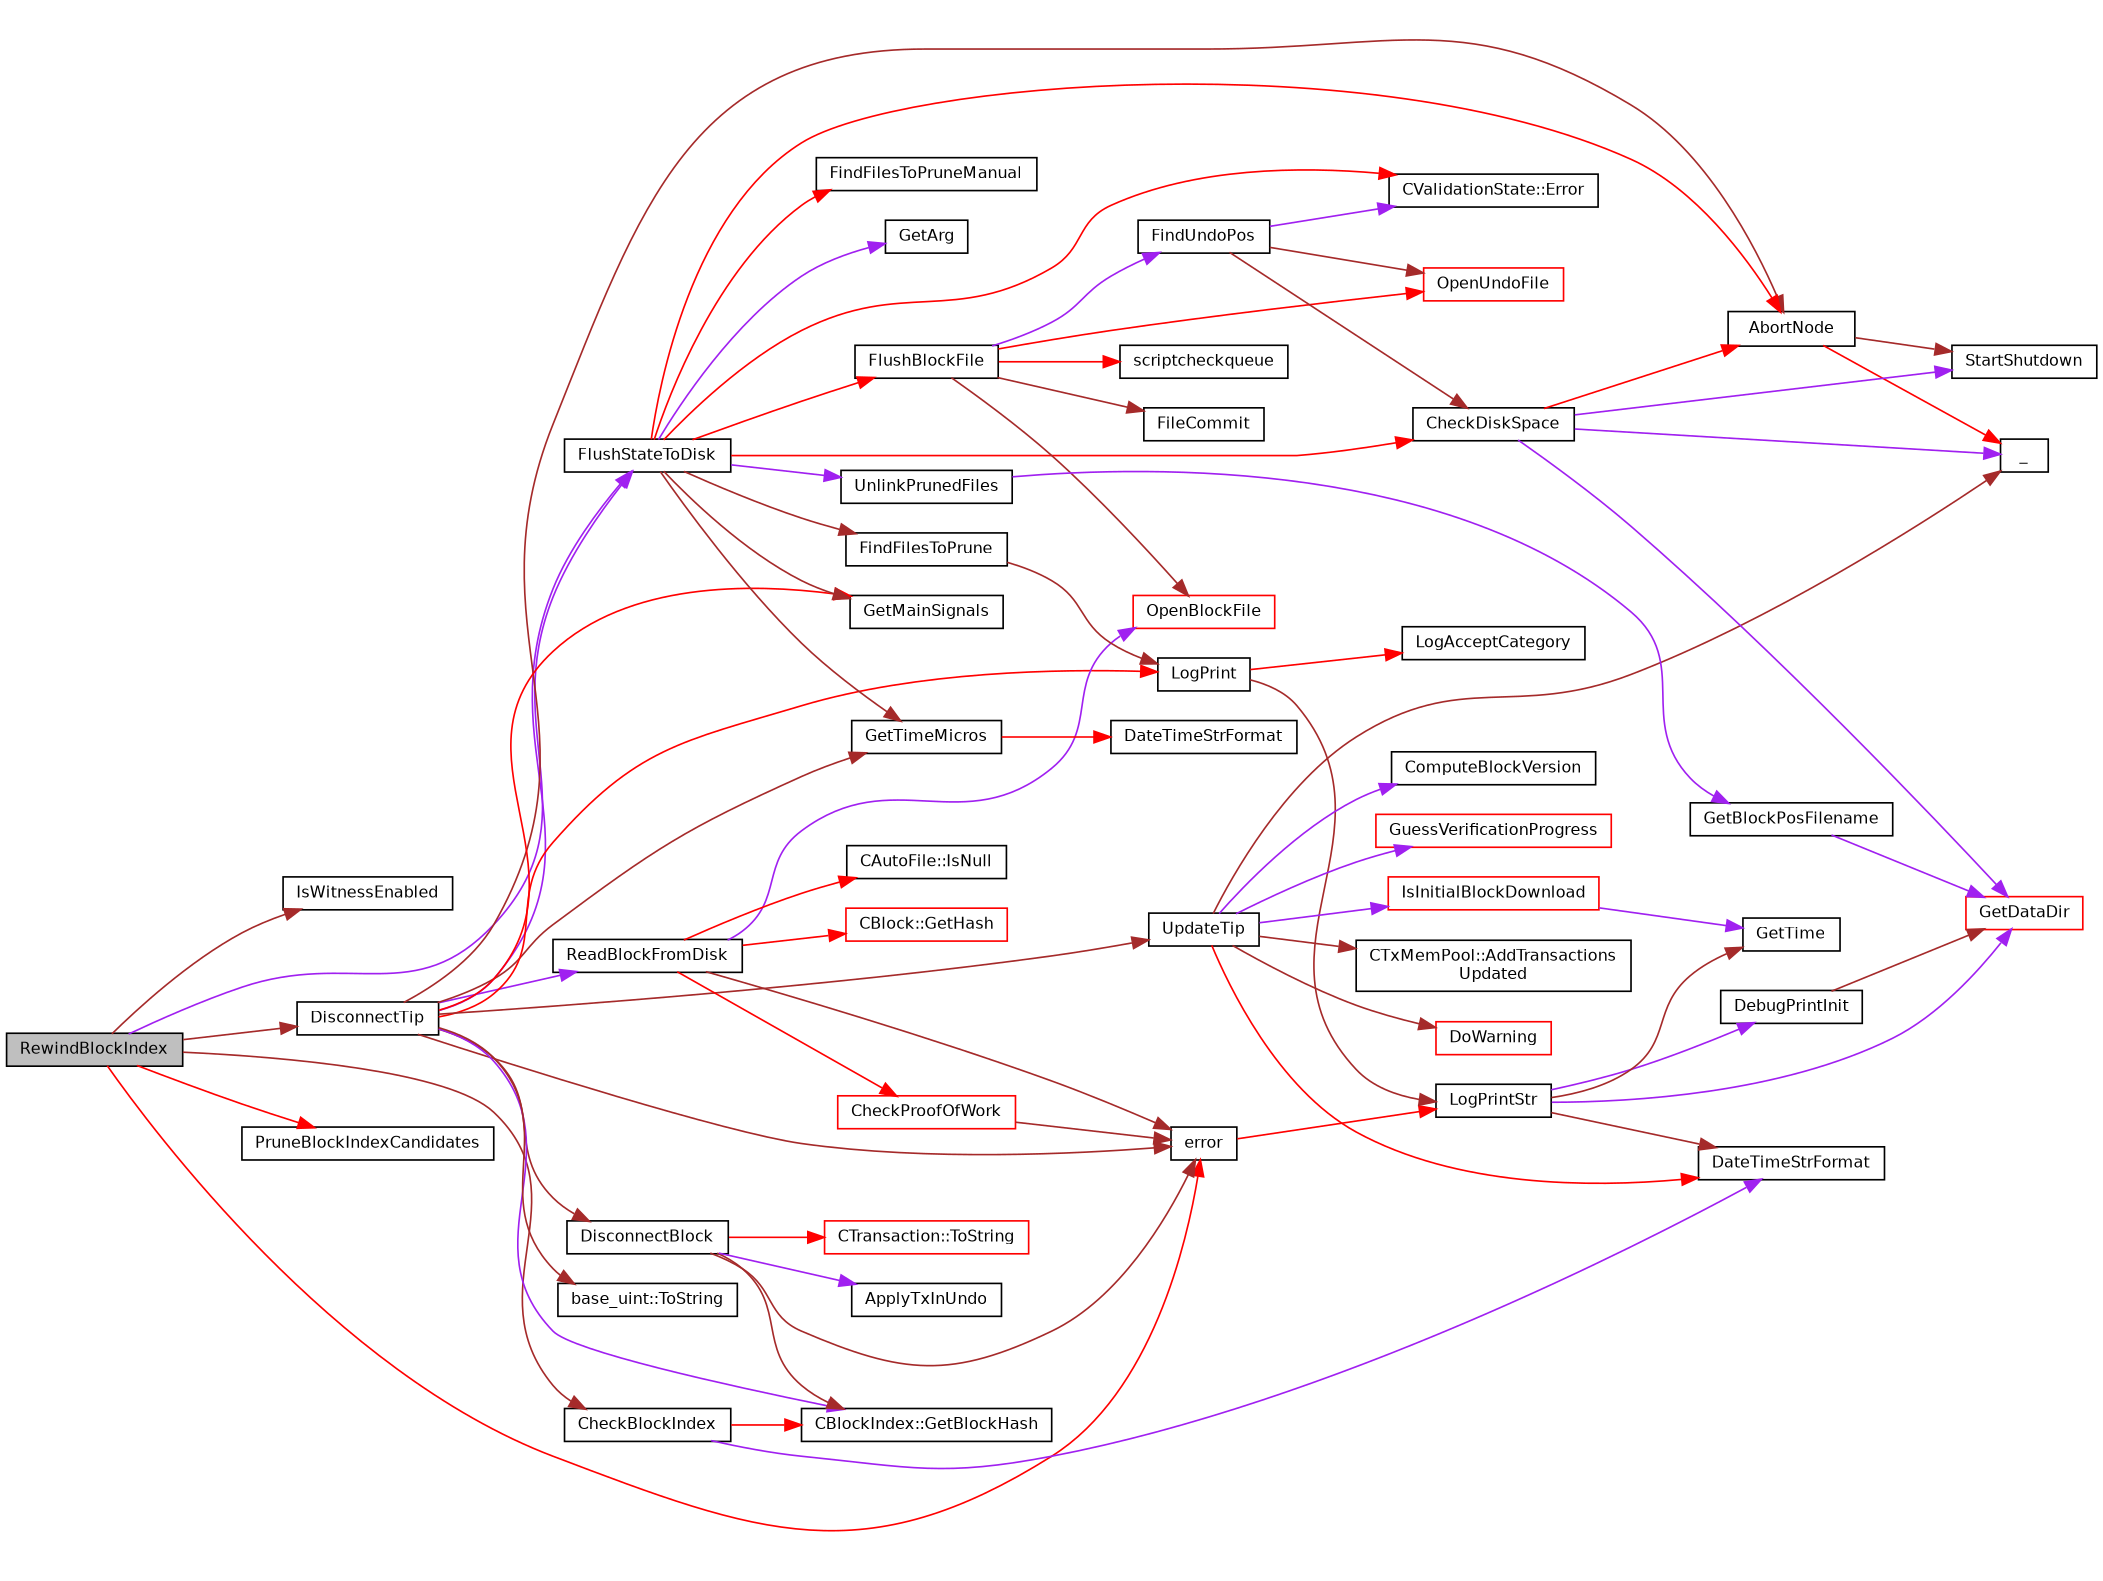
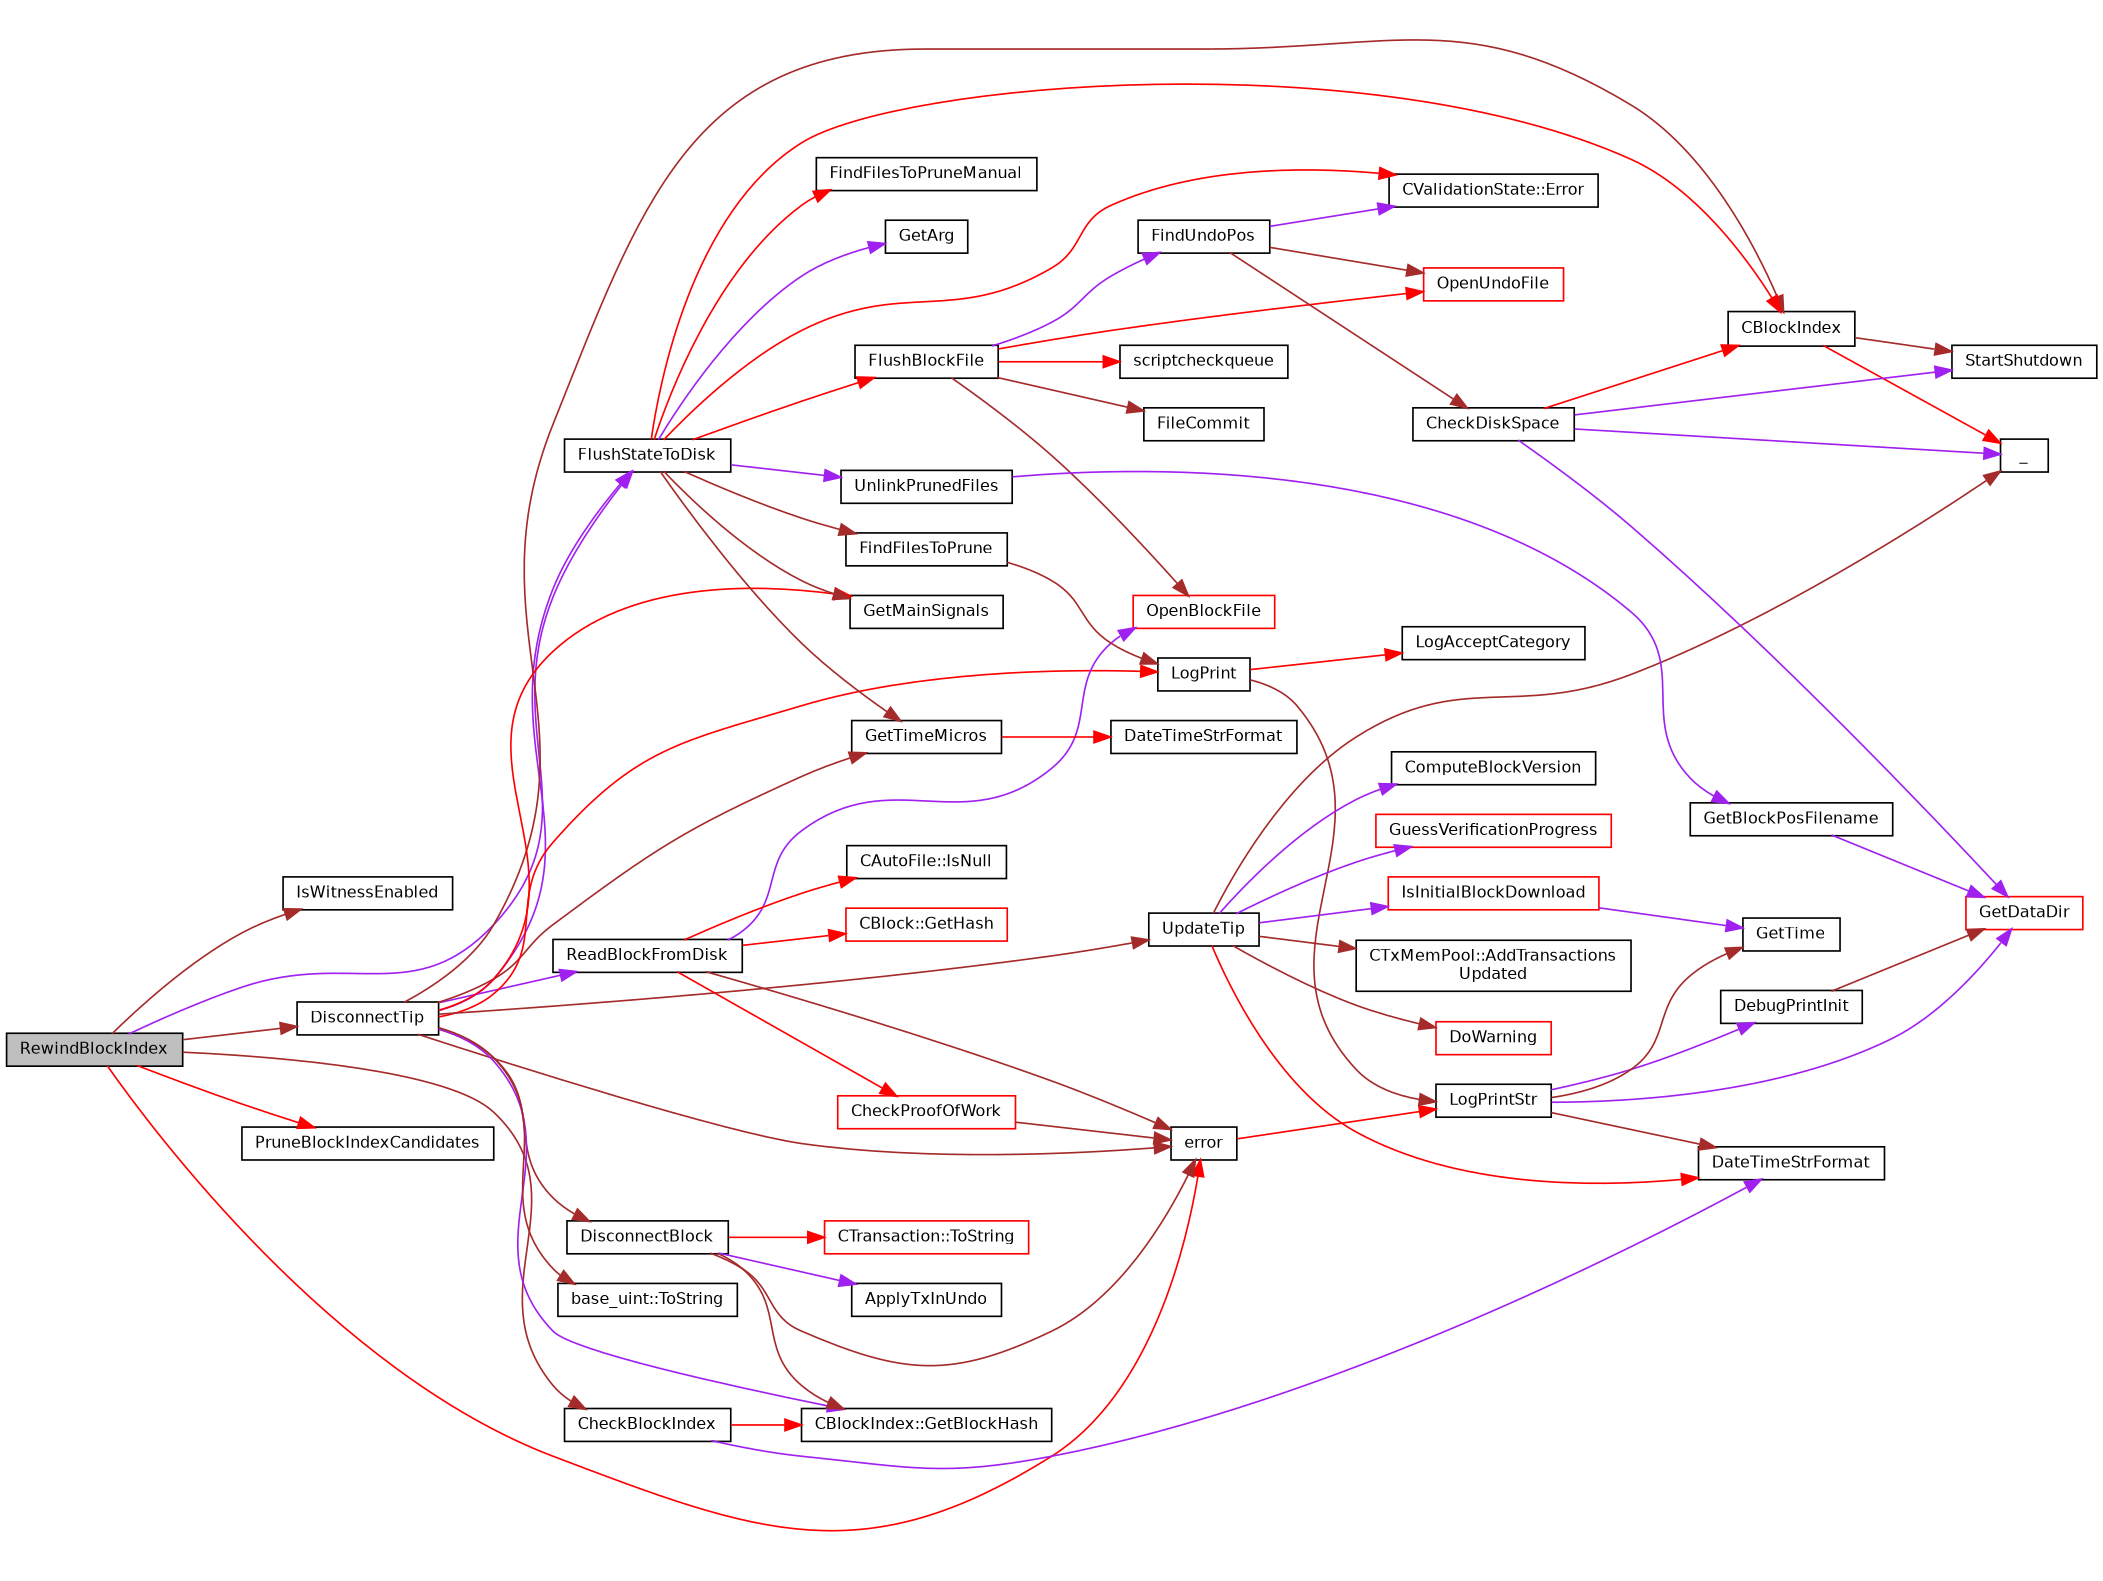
(1791, 329) -> (1791, 329)
(1081, 456) -> none
